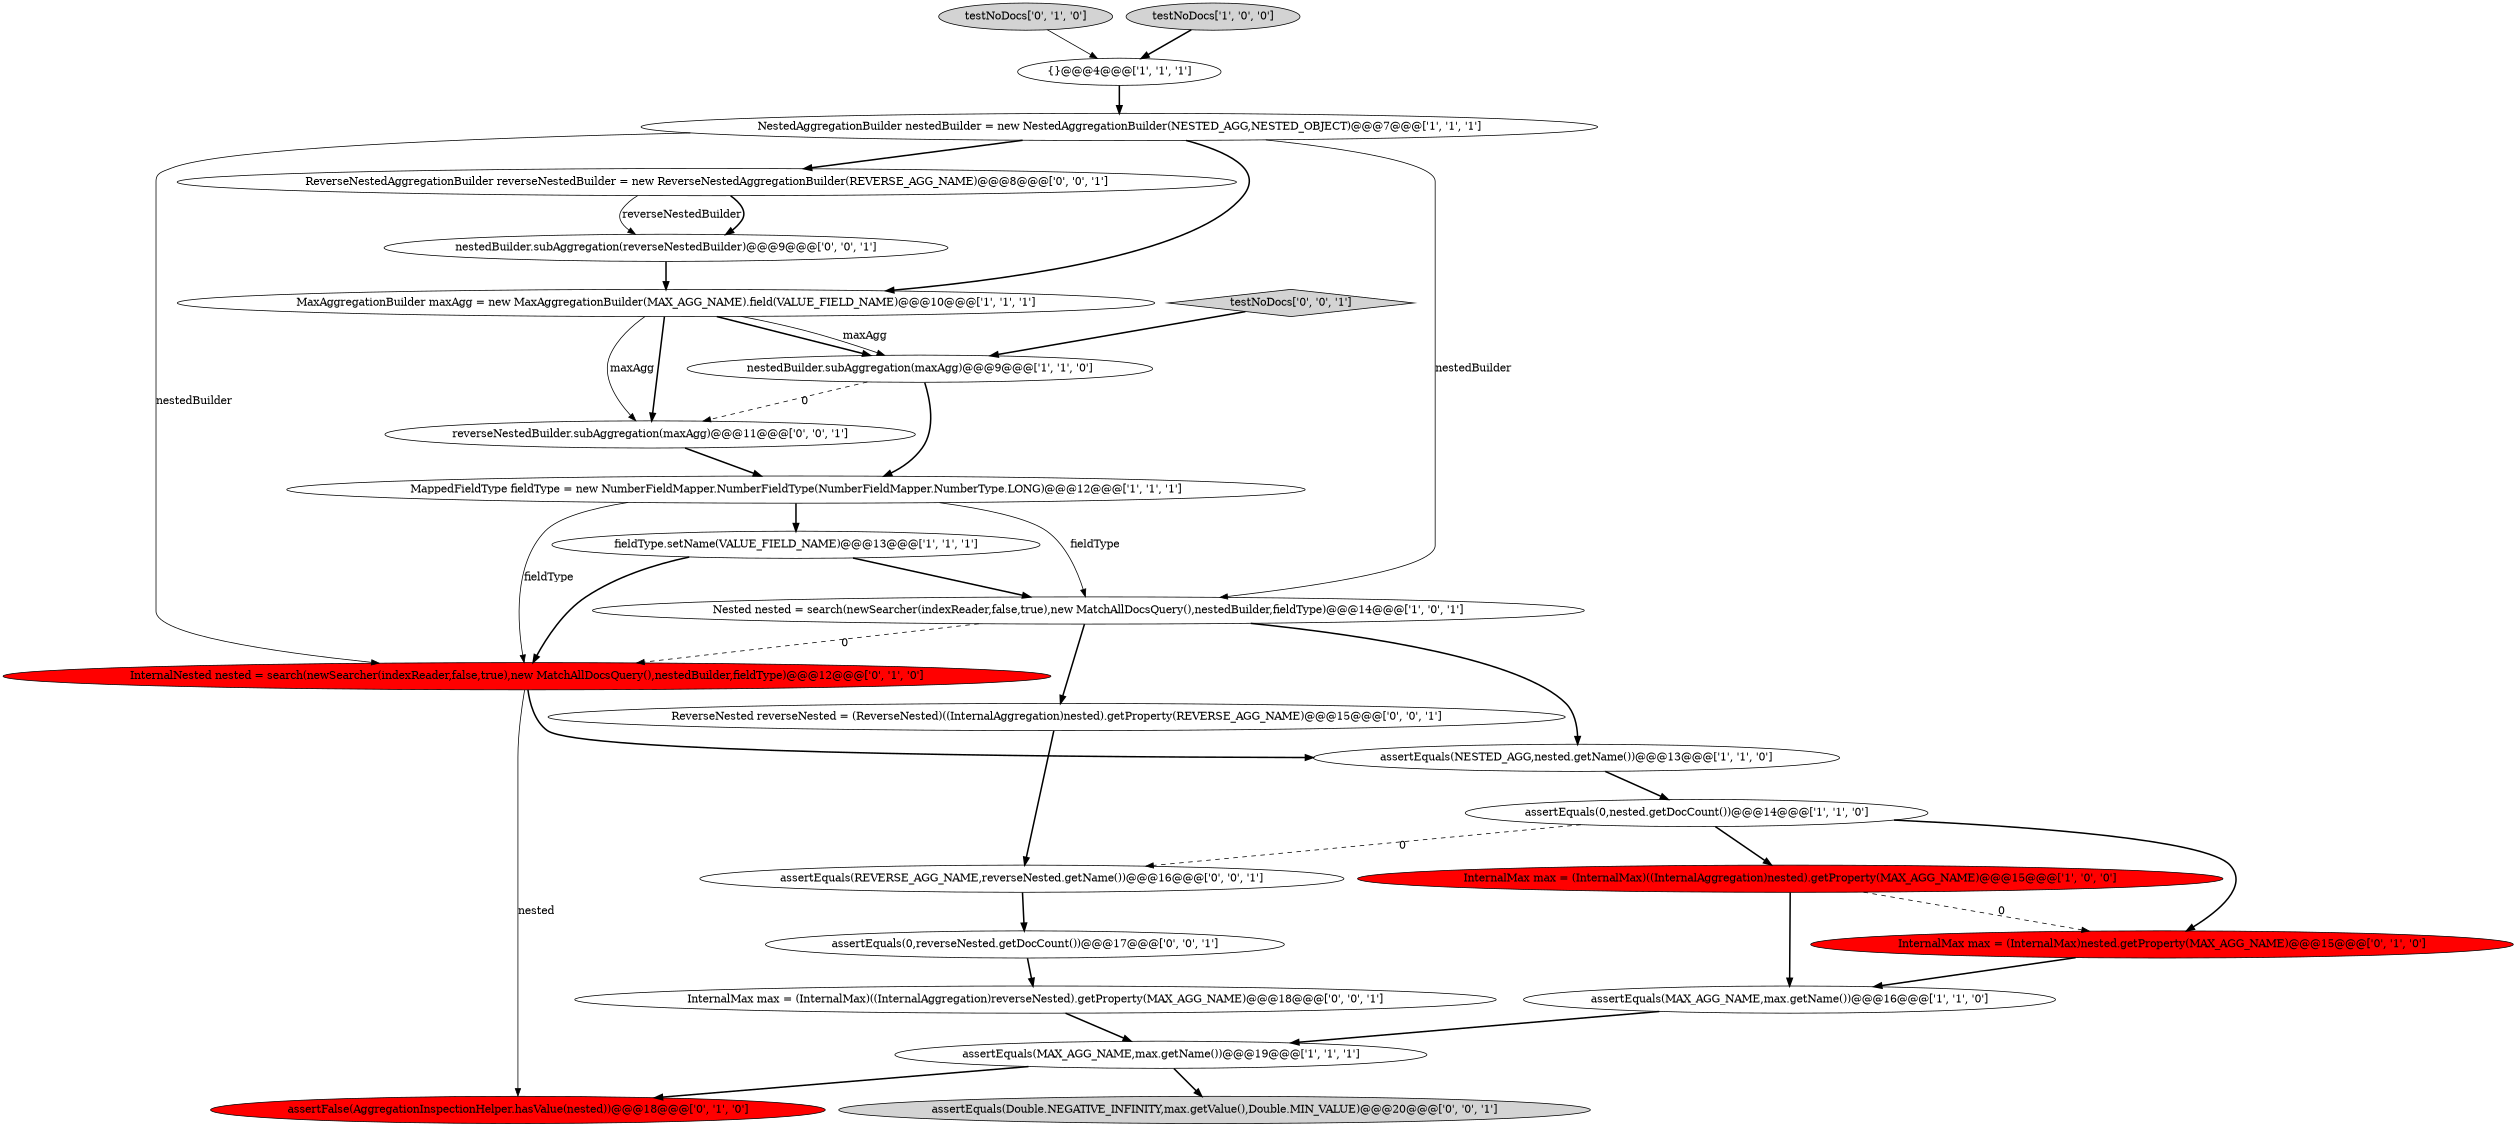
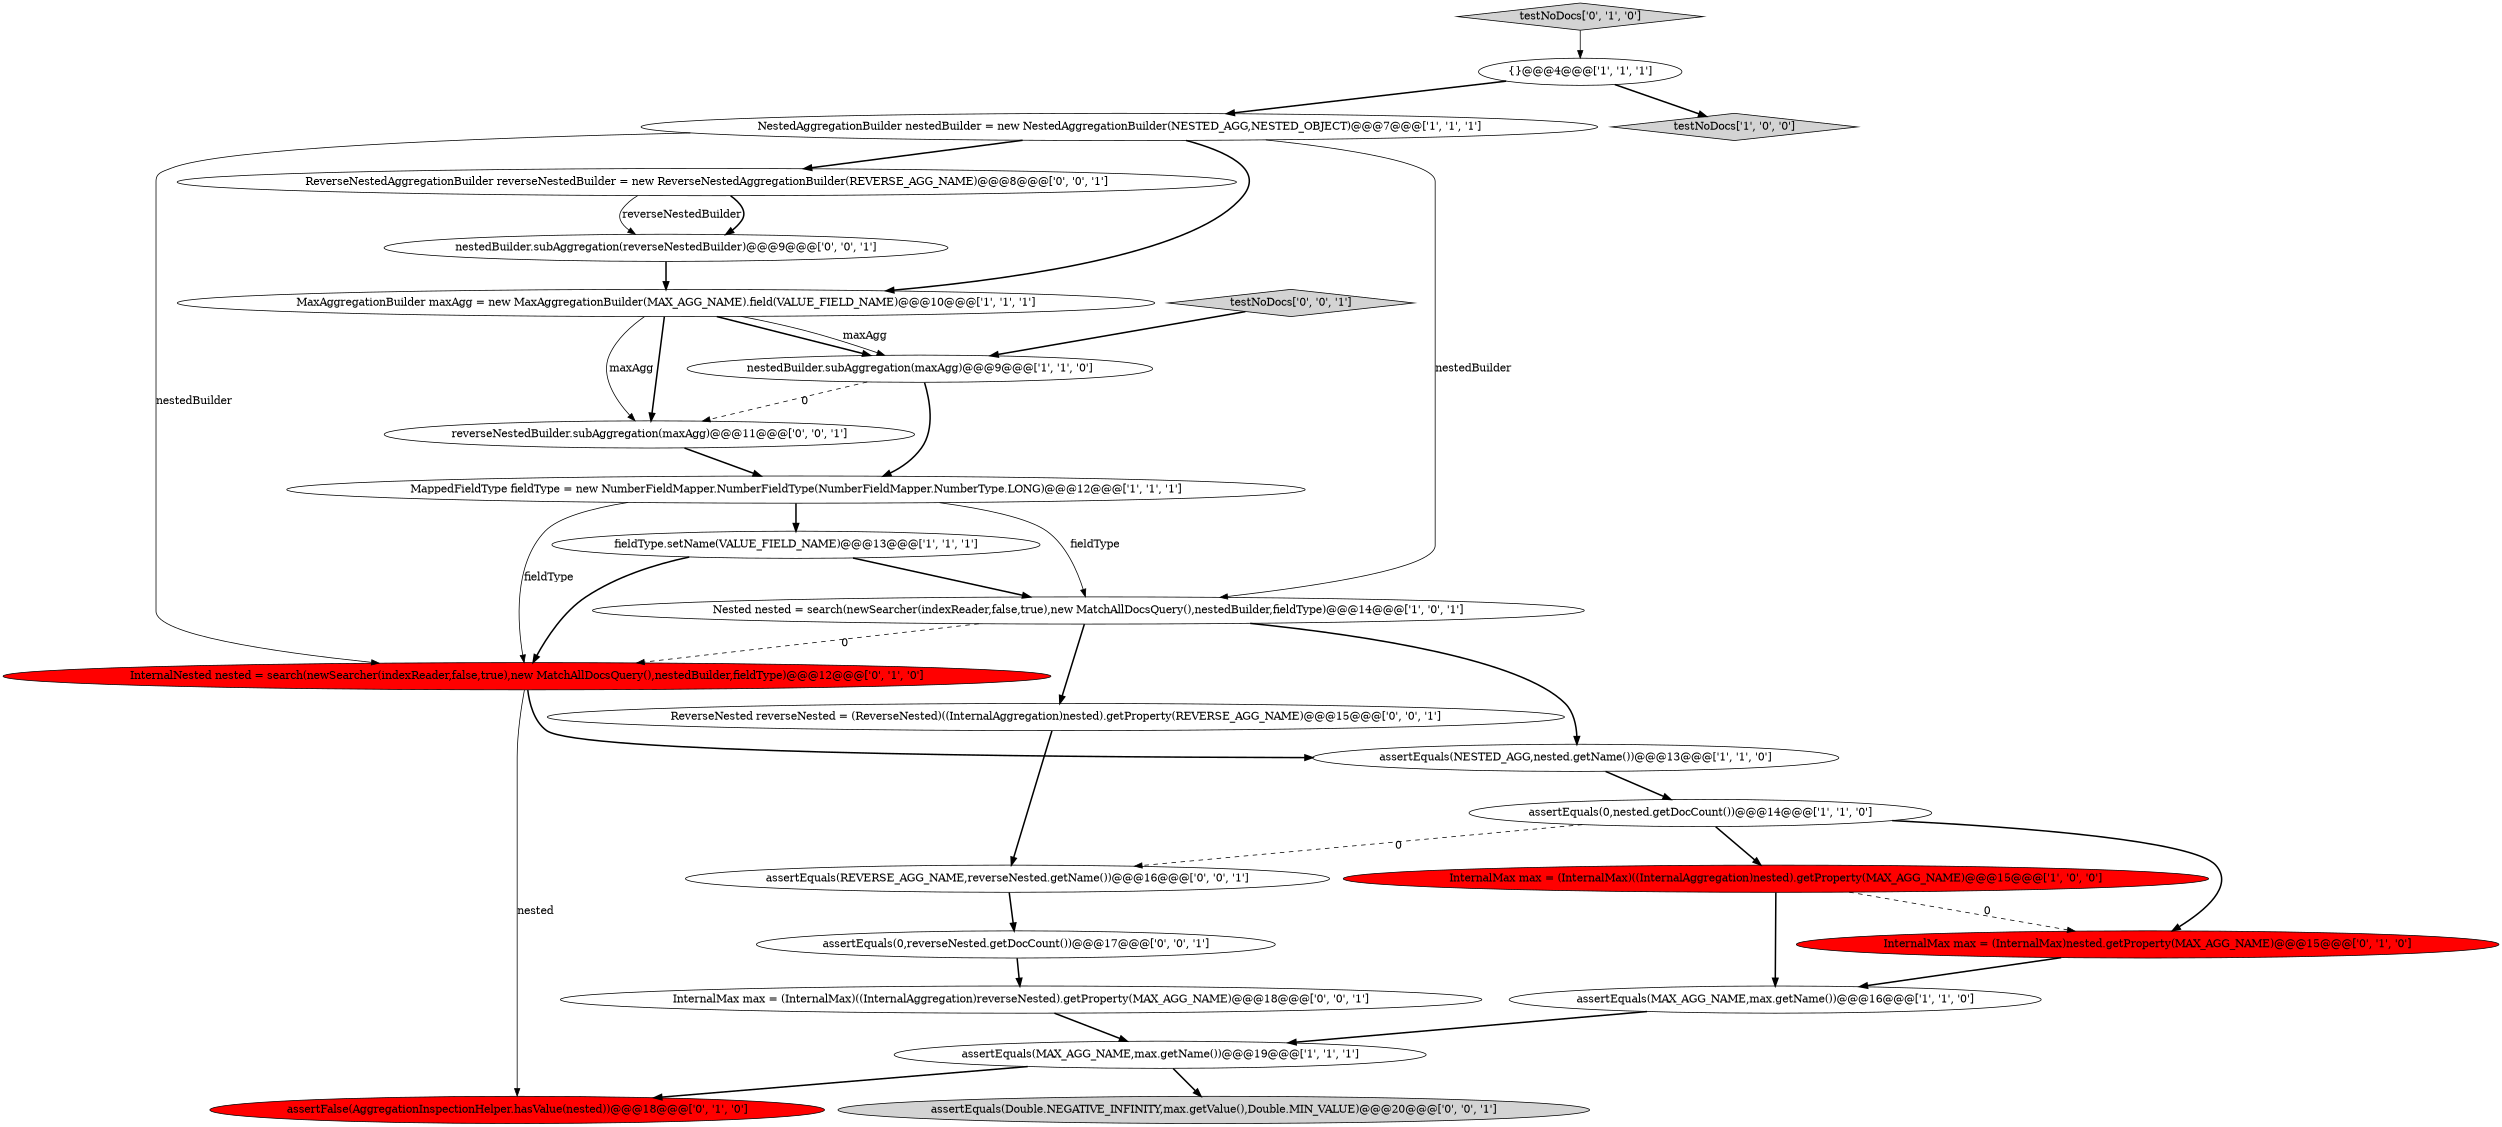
(1026, 17) -> (1580, 17)
(1213, 17) -> (1734, 127)
(1170, 42) -> (1657, 99)
